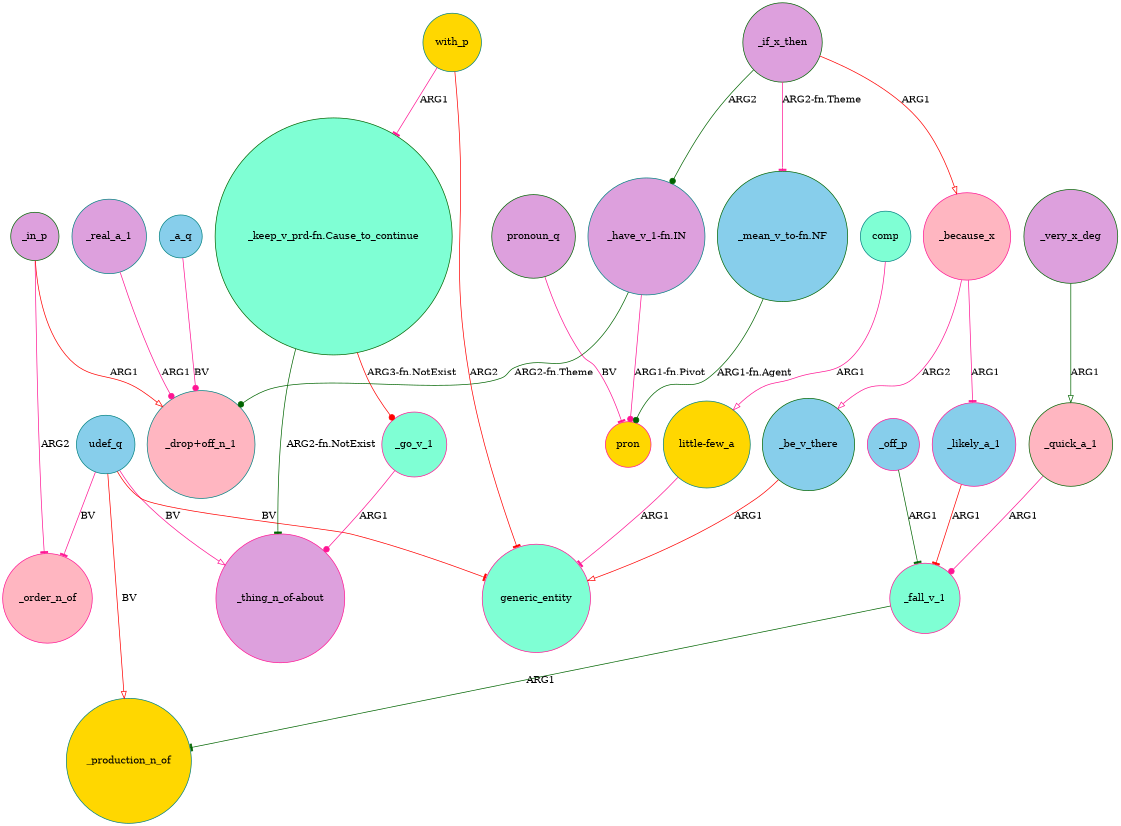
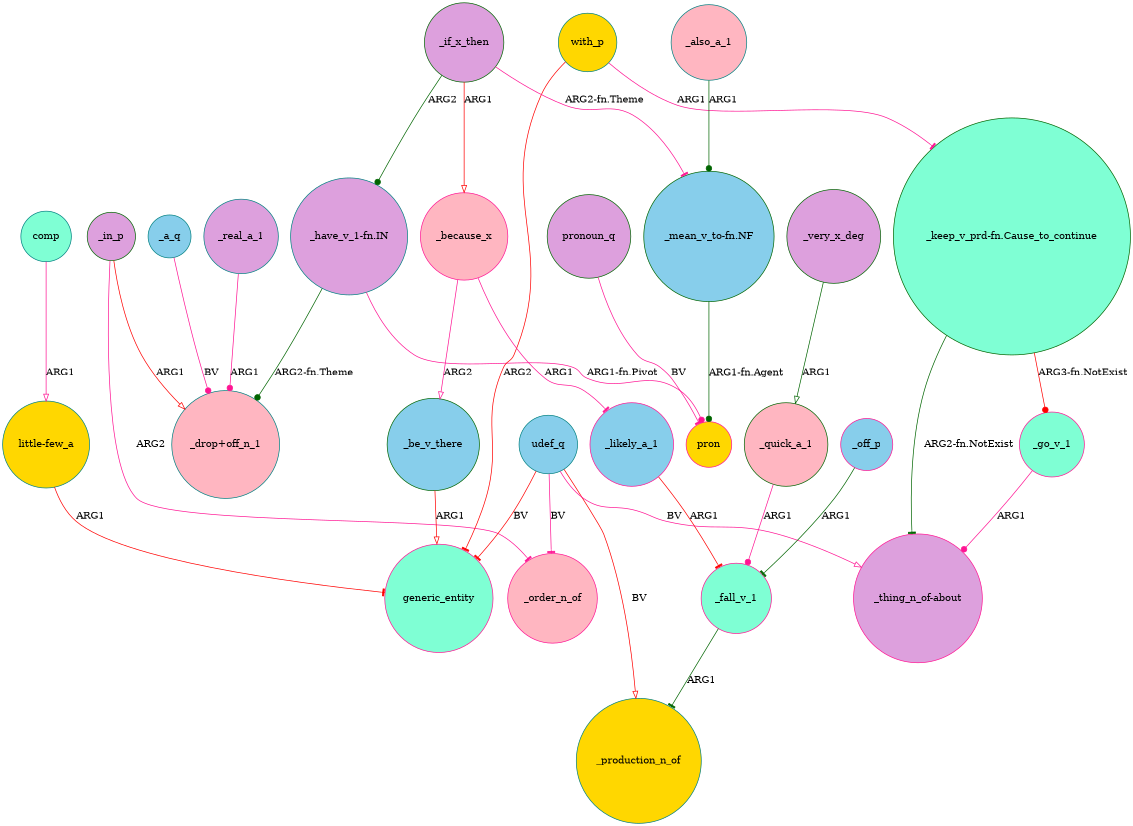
none -> (709, 42)
(631, 521) -> (205, 566)
